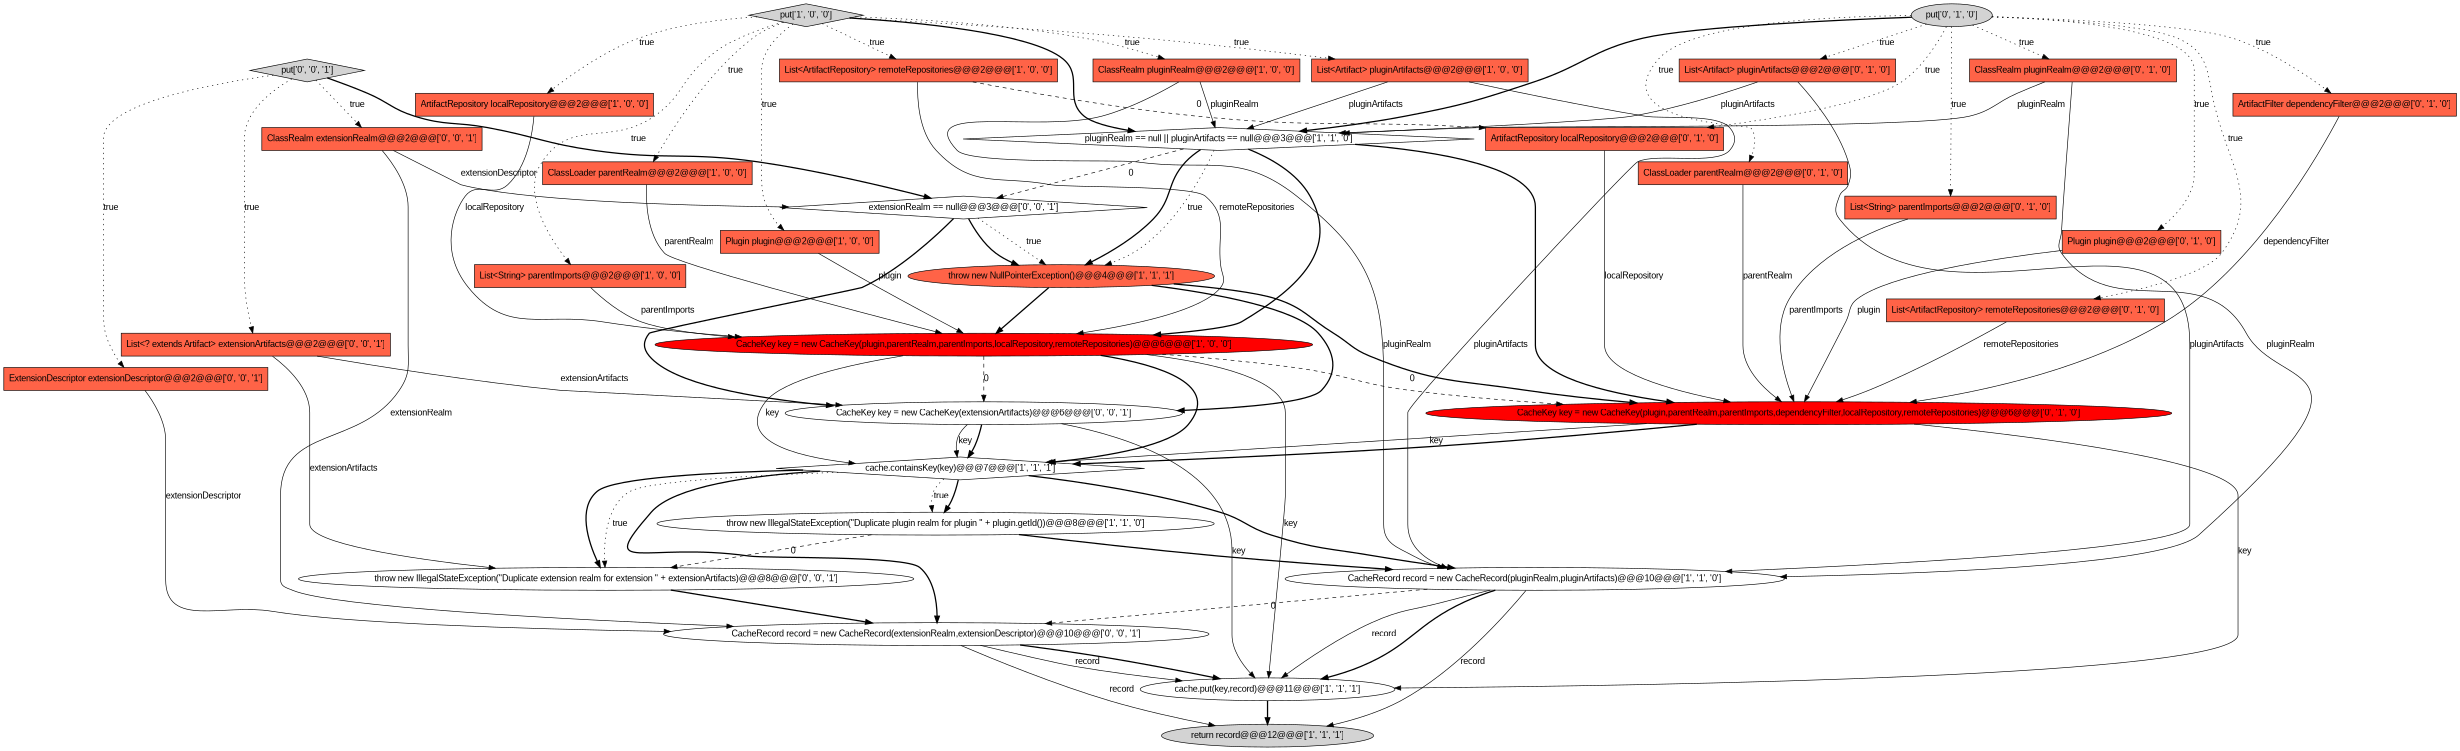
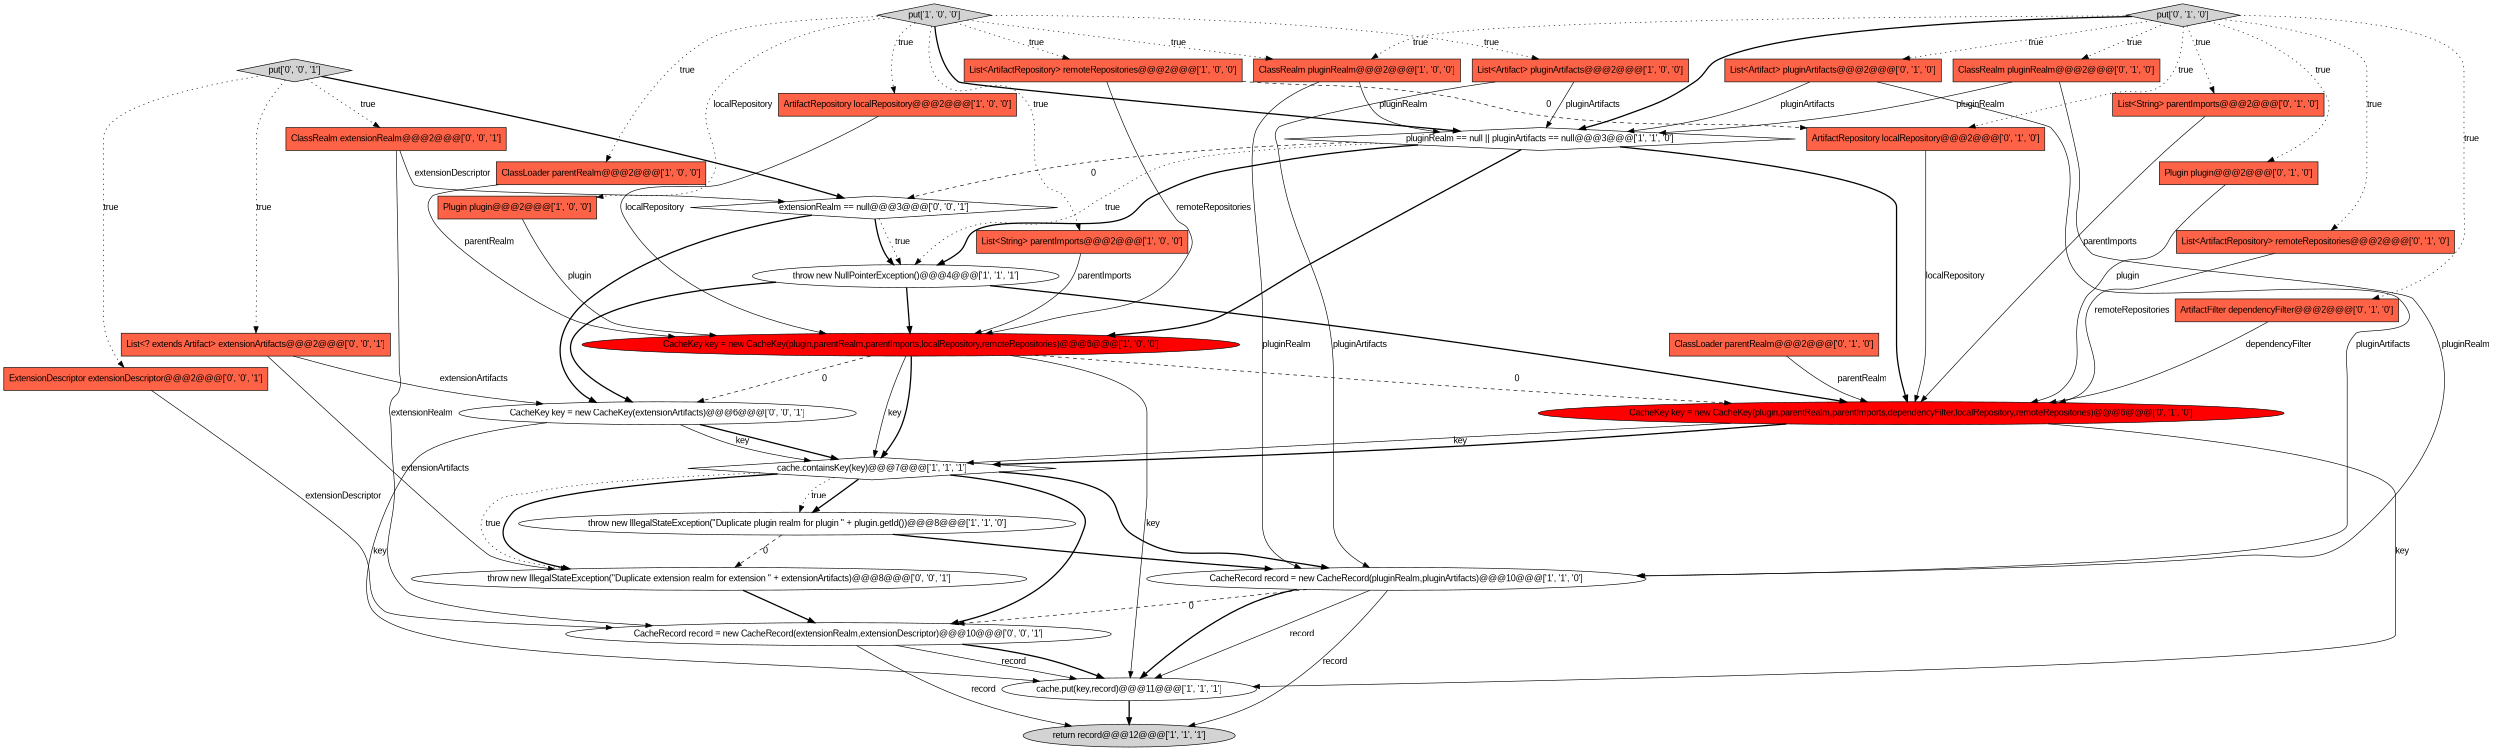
(1952, 15) -> (2183, 15)
(1694, 40) -> (1750, 20)
(769, 105) -> (743, 105)
(1061, 276) -> (906, 276)
